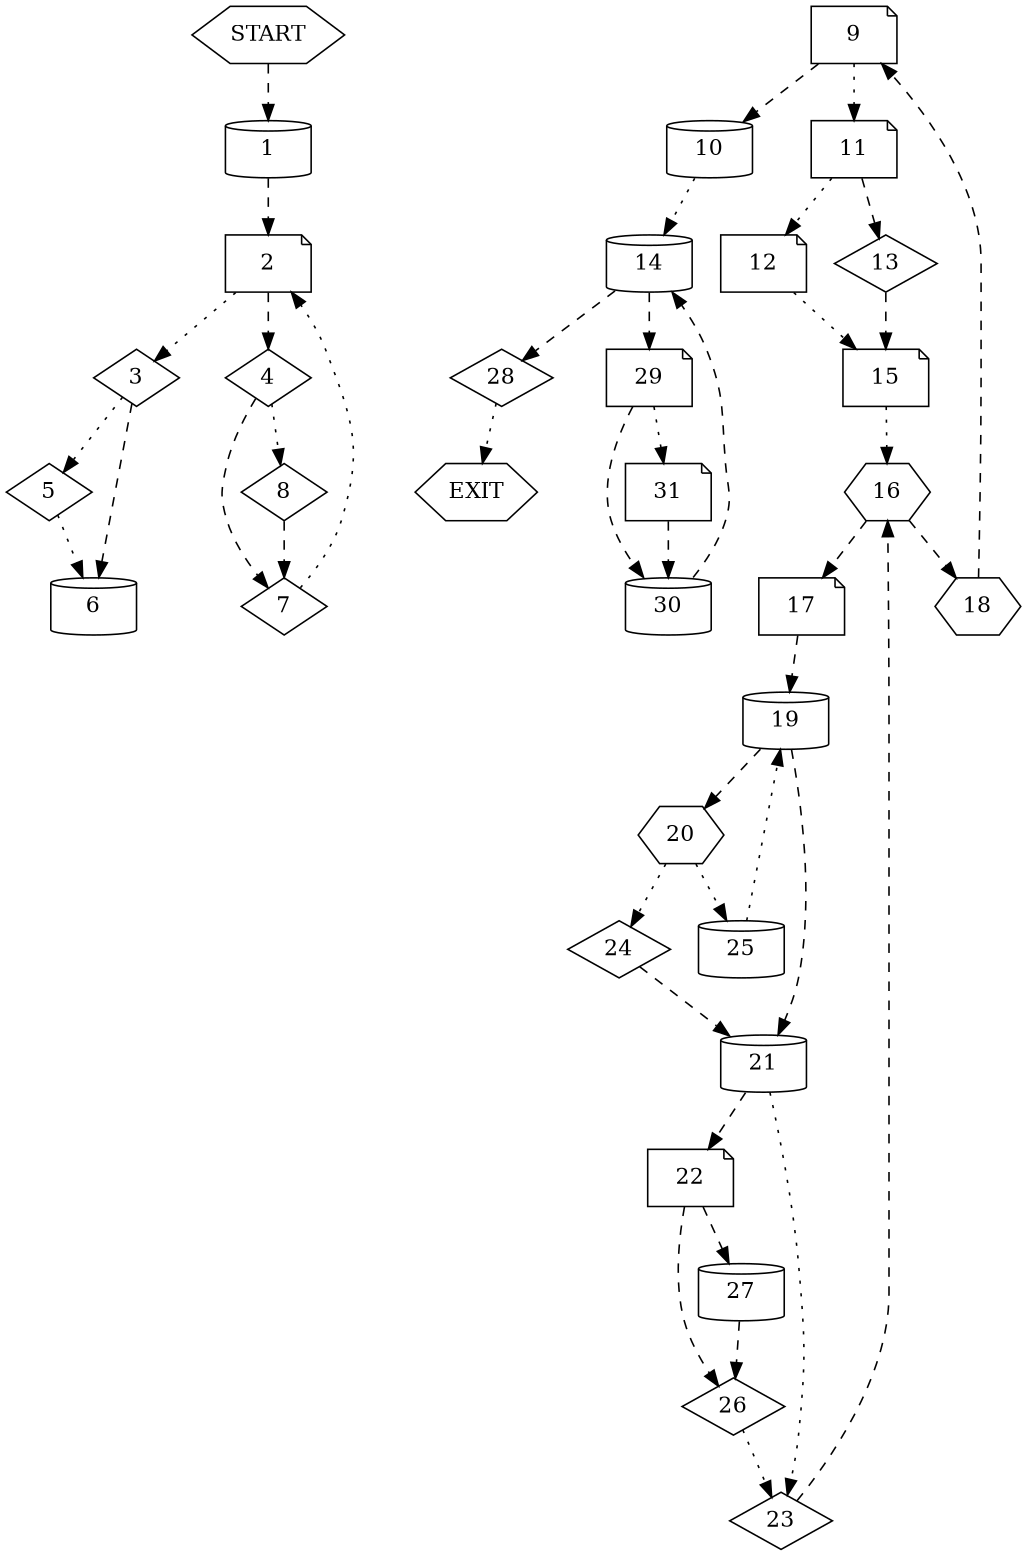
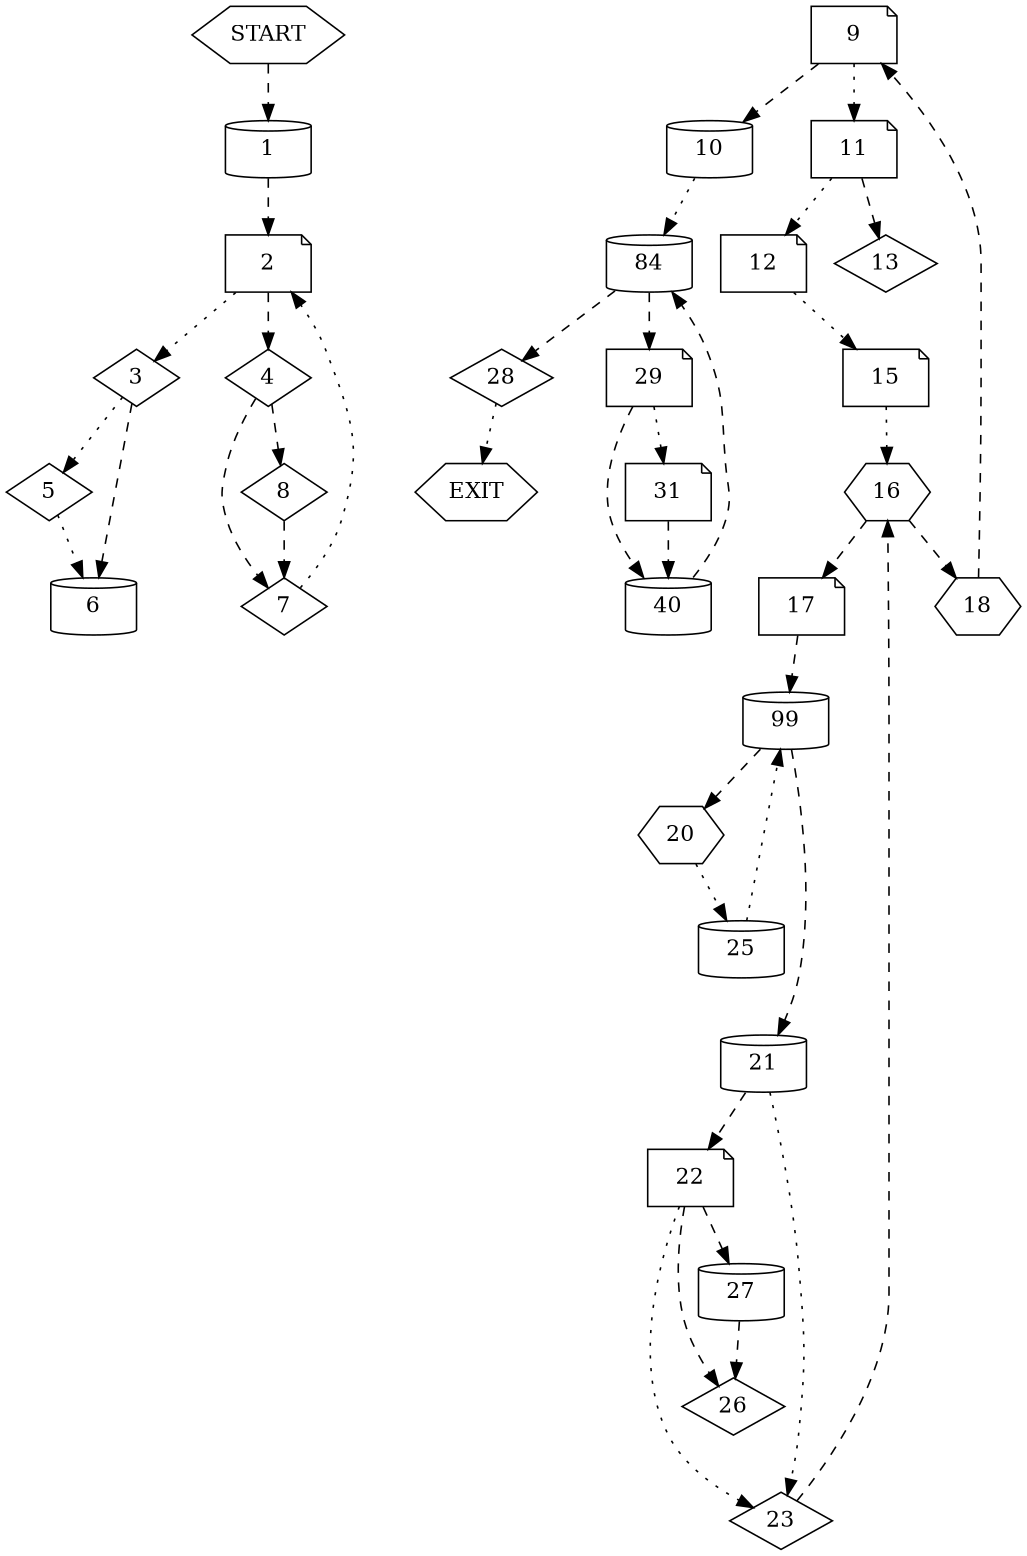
(649, 264) -> (649, 264)
(886, 313) -> none
(275, 427) -> (275, 427)
(668, 606) -> (668, 606)
(786, 721) -> (786, 721)
(619, 949) -> none
(754, 1456) -> (651, 1369)
